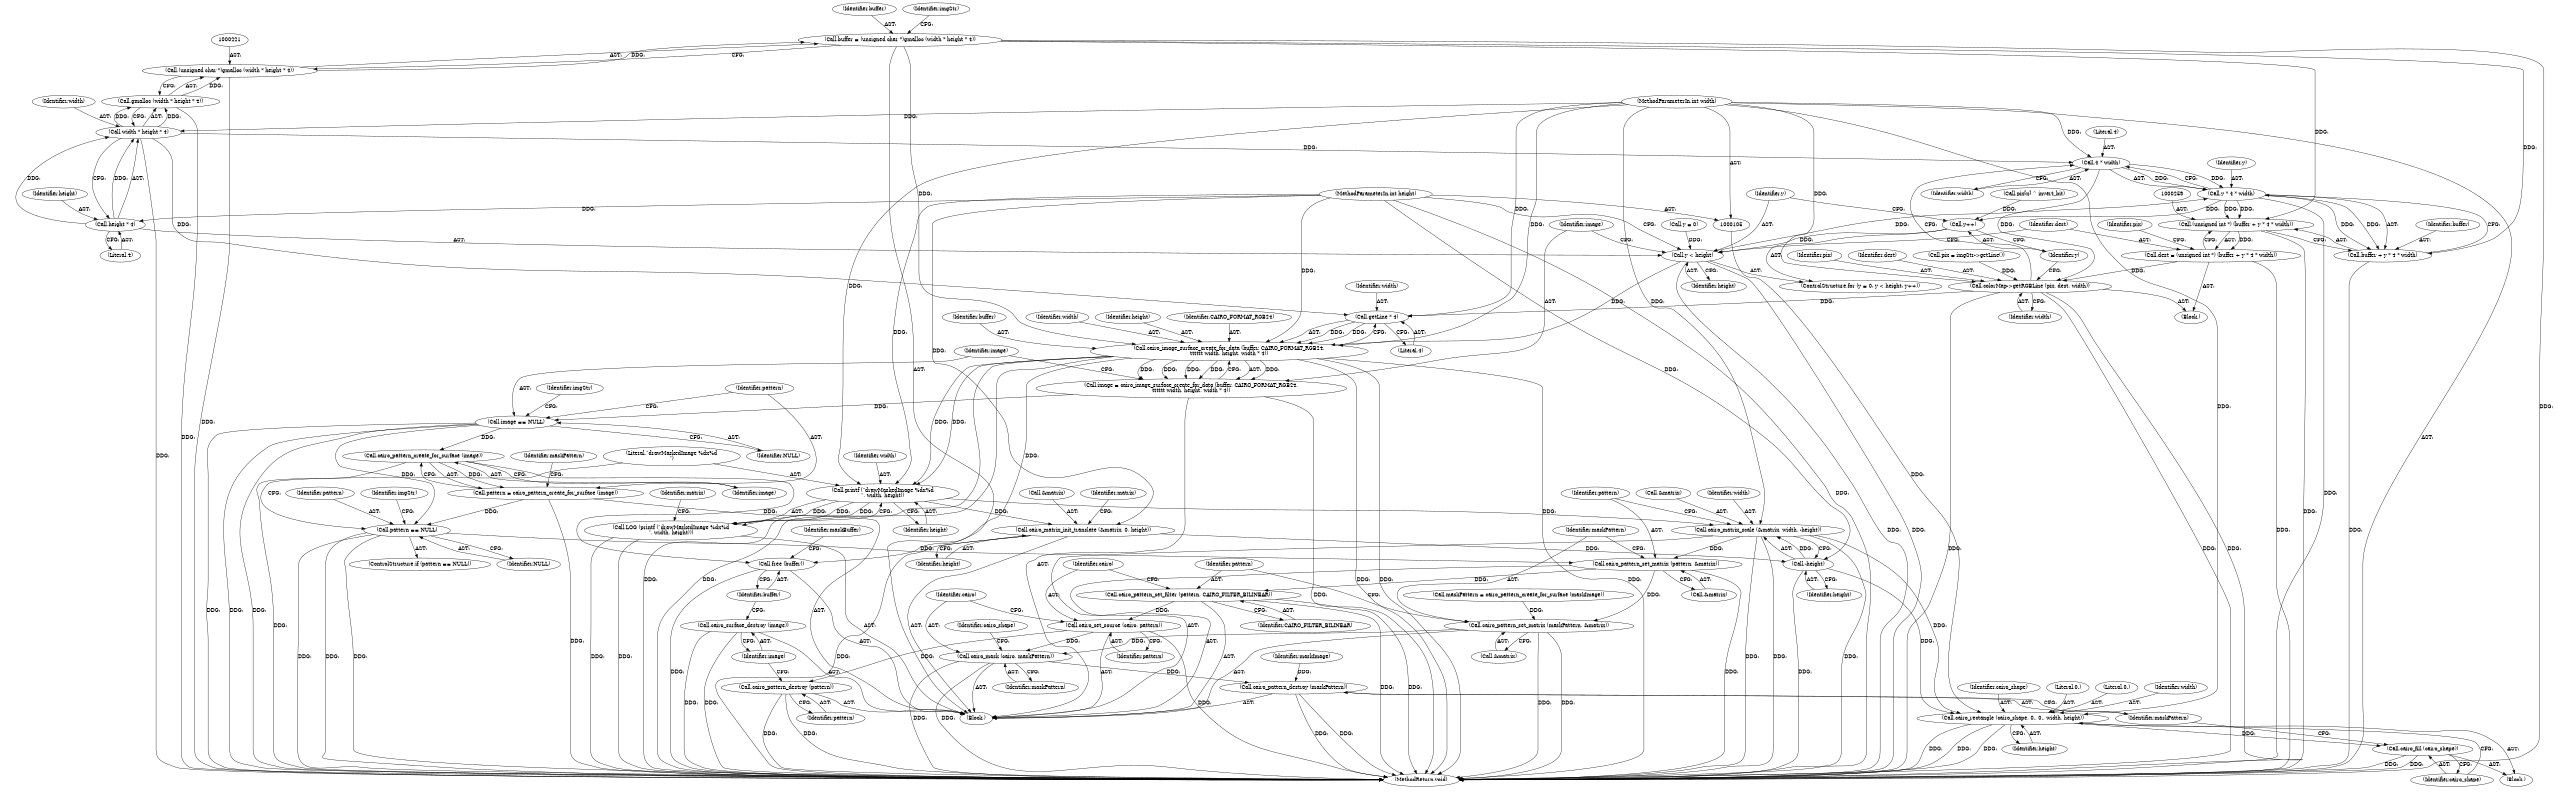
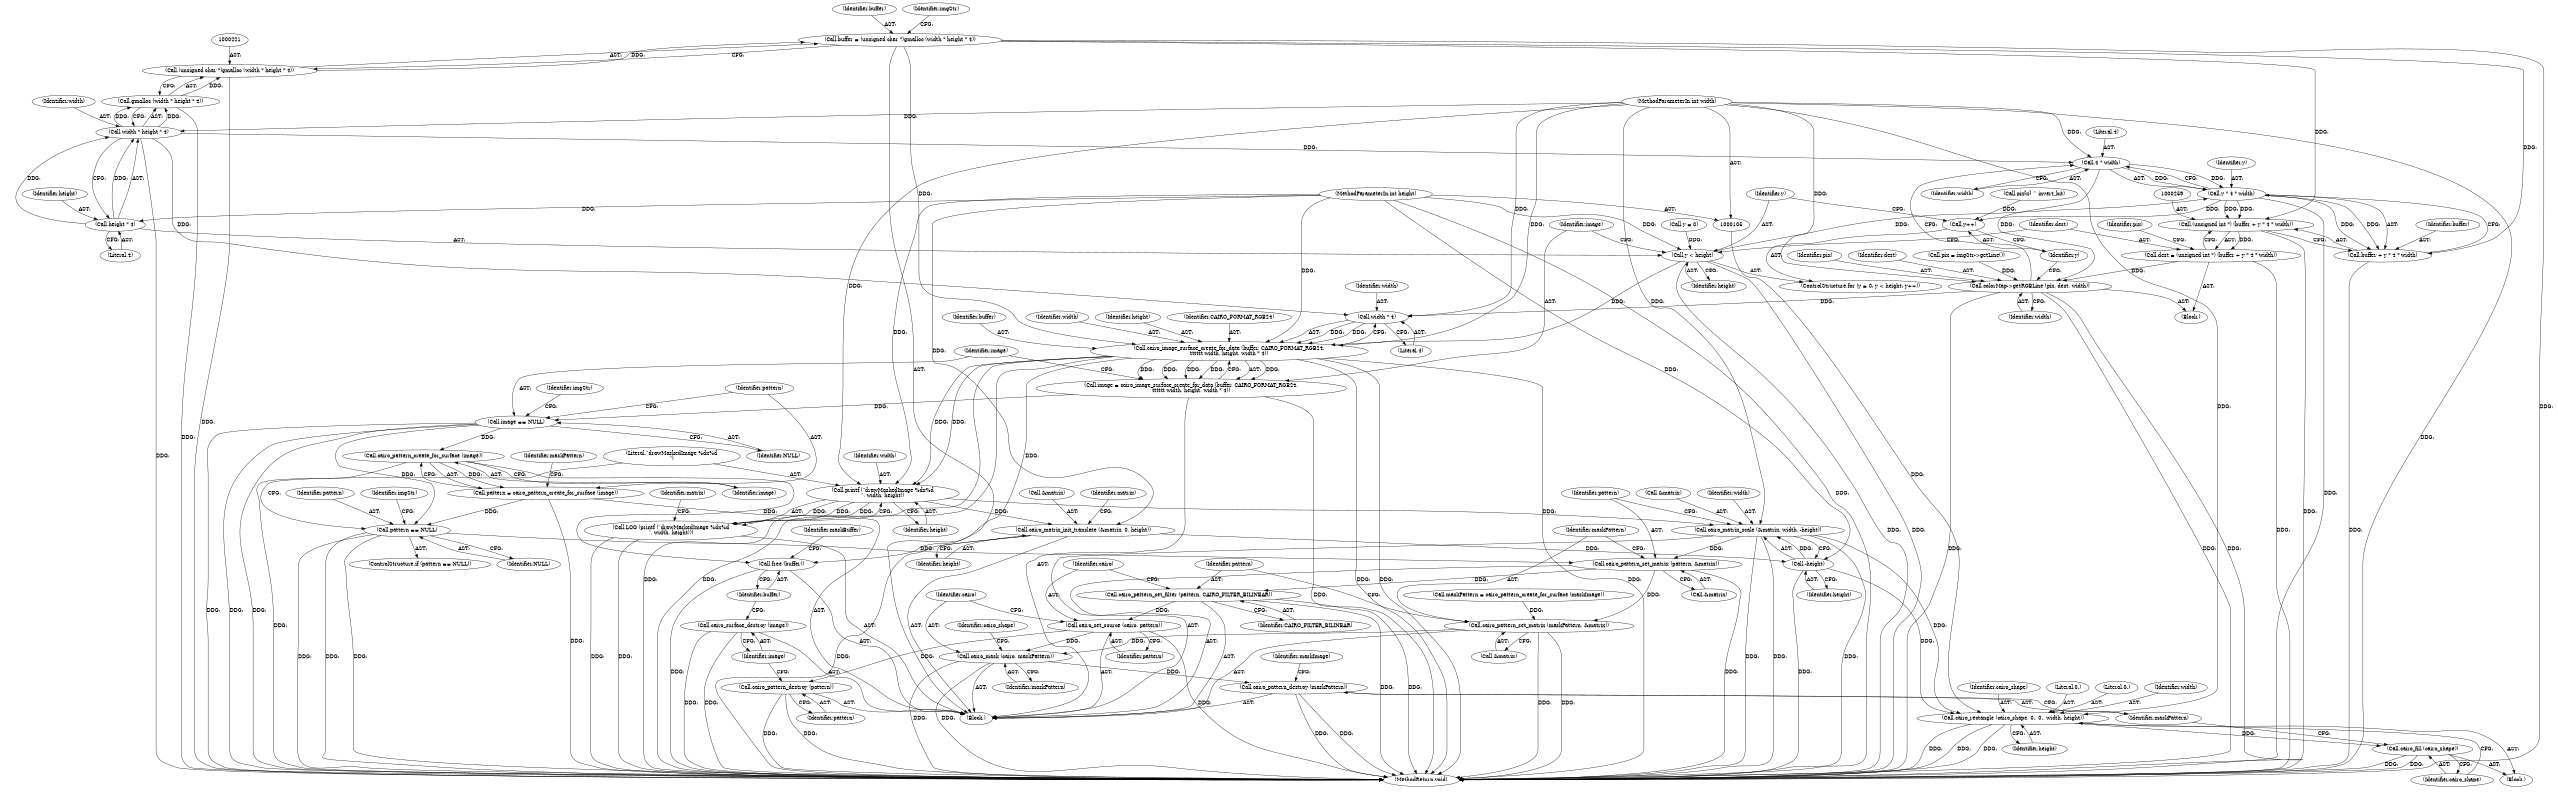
(1650, 225) -> (1650, 225)
(1834, 233) -> none
(1377, 317) -> (1377, 317)
(2428, 438) -> (2428, 438)
(1305, 672) -> (1305, 672)
